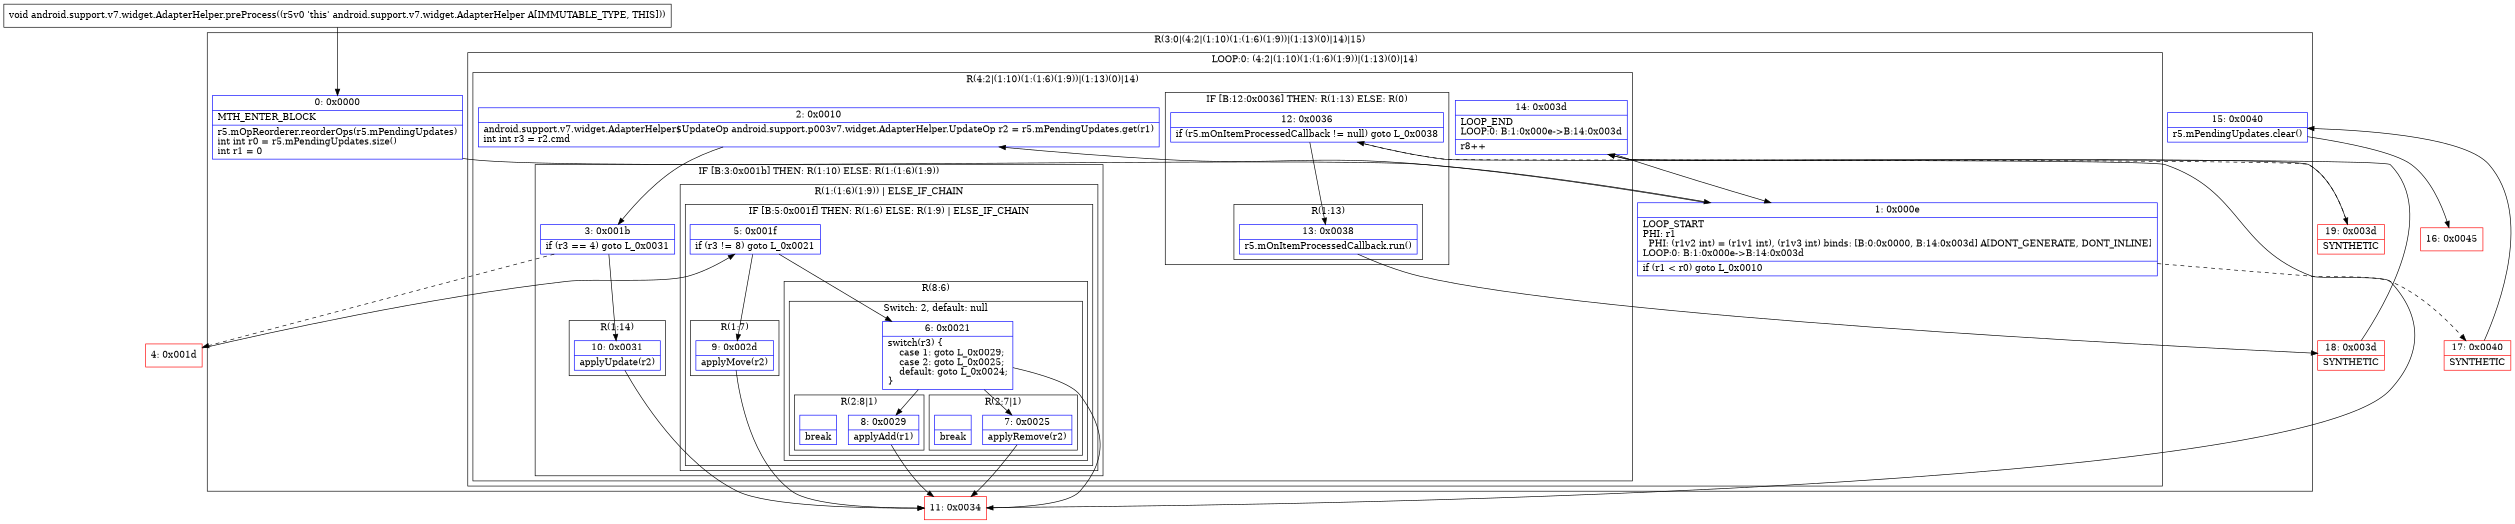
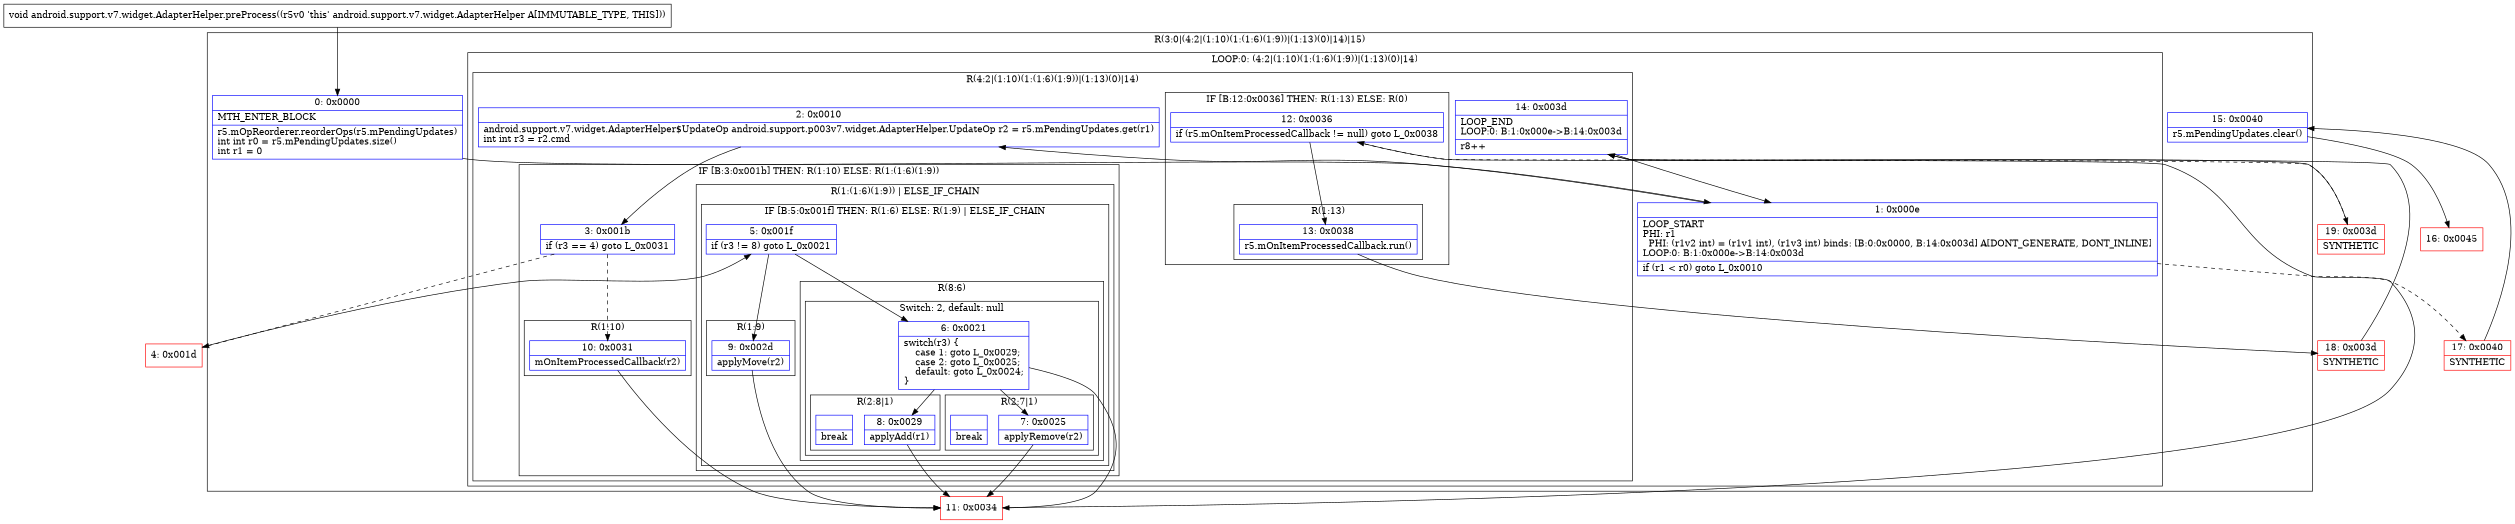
(612, 294) -> (608, 294)
(617, 328) -> (608, 328)
(735, 328) -> (751, 328)
(617, 363) -> (608, 363)
